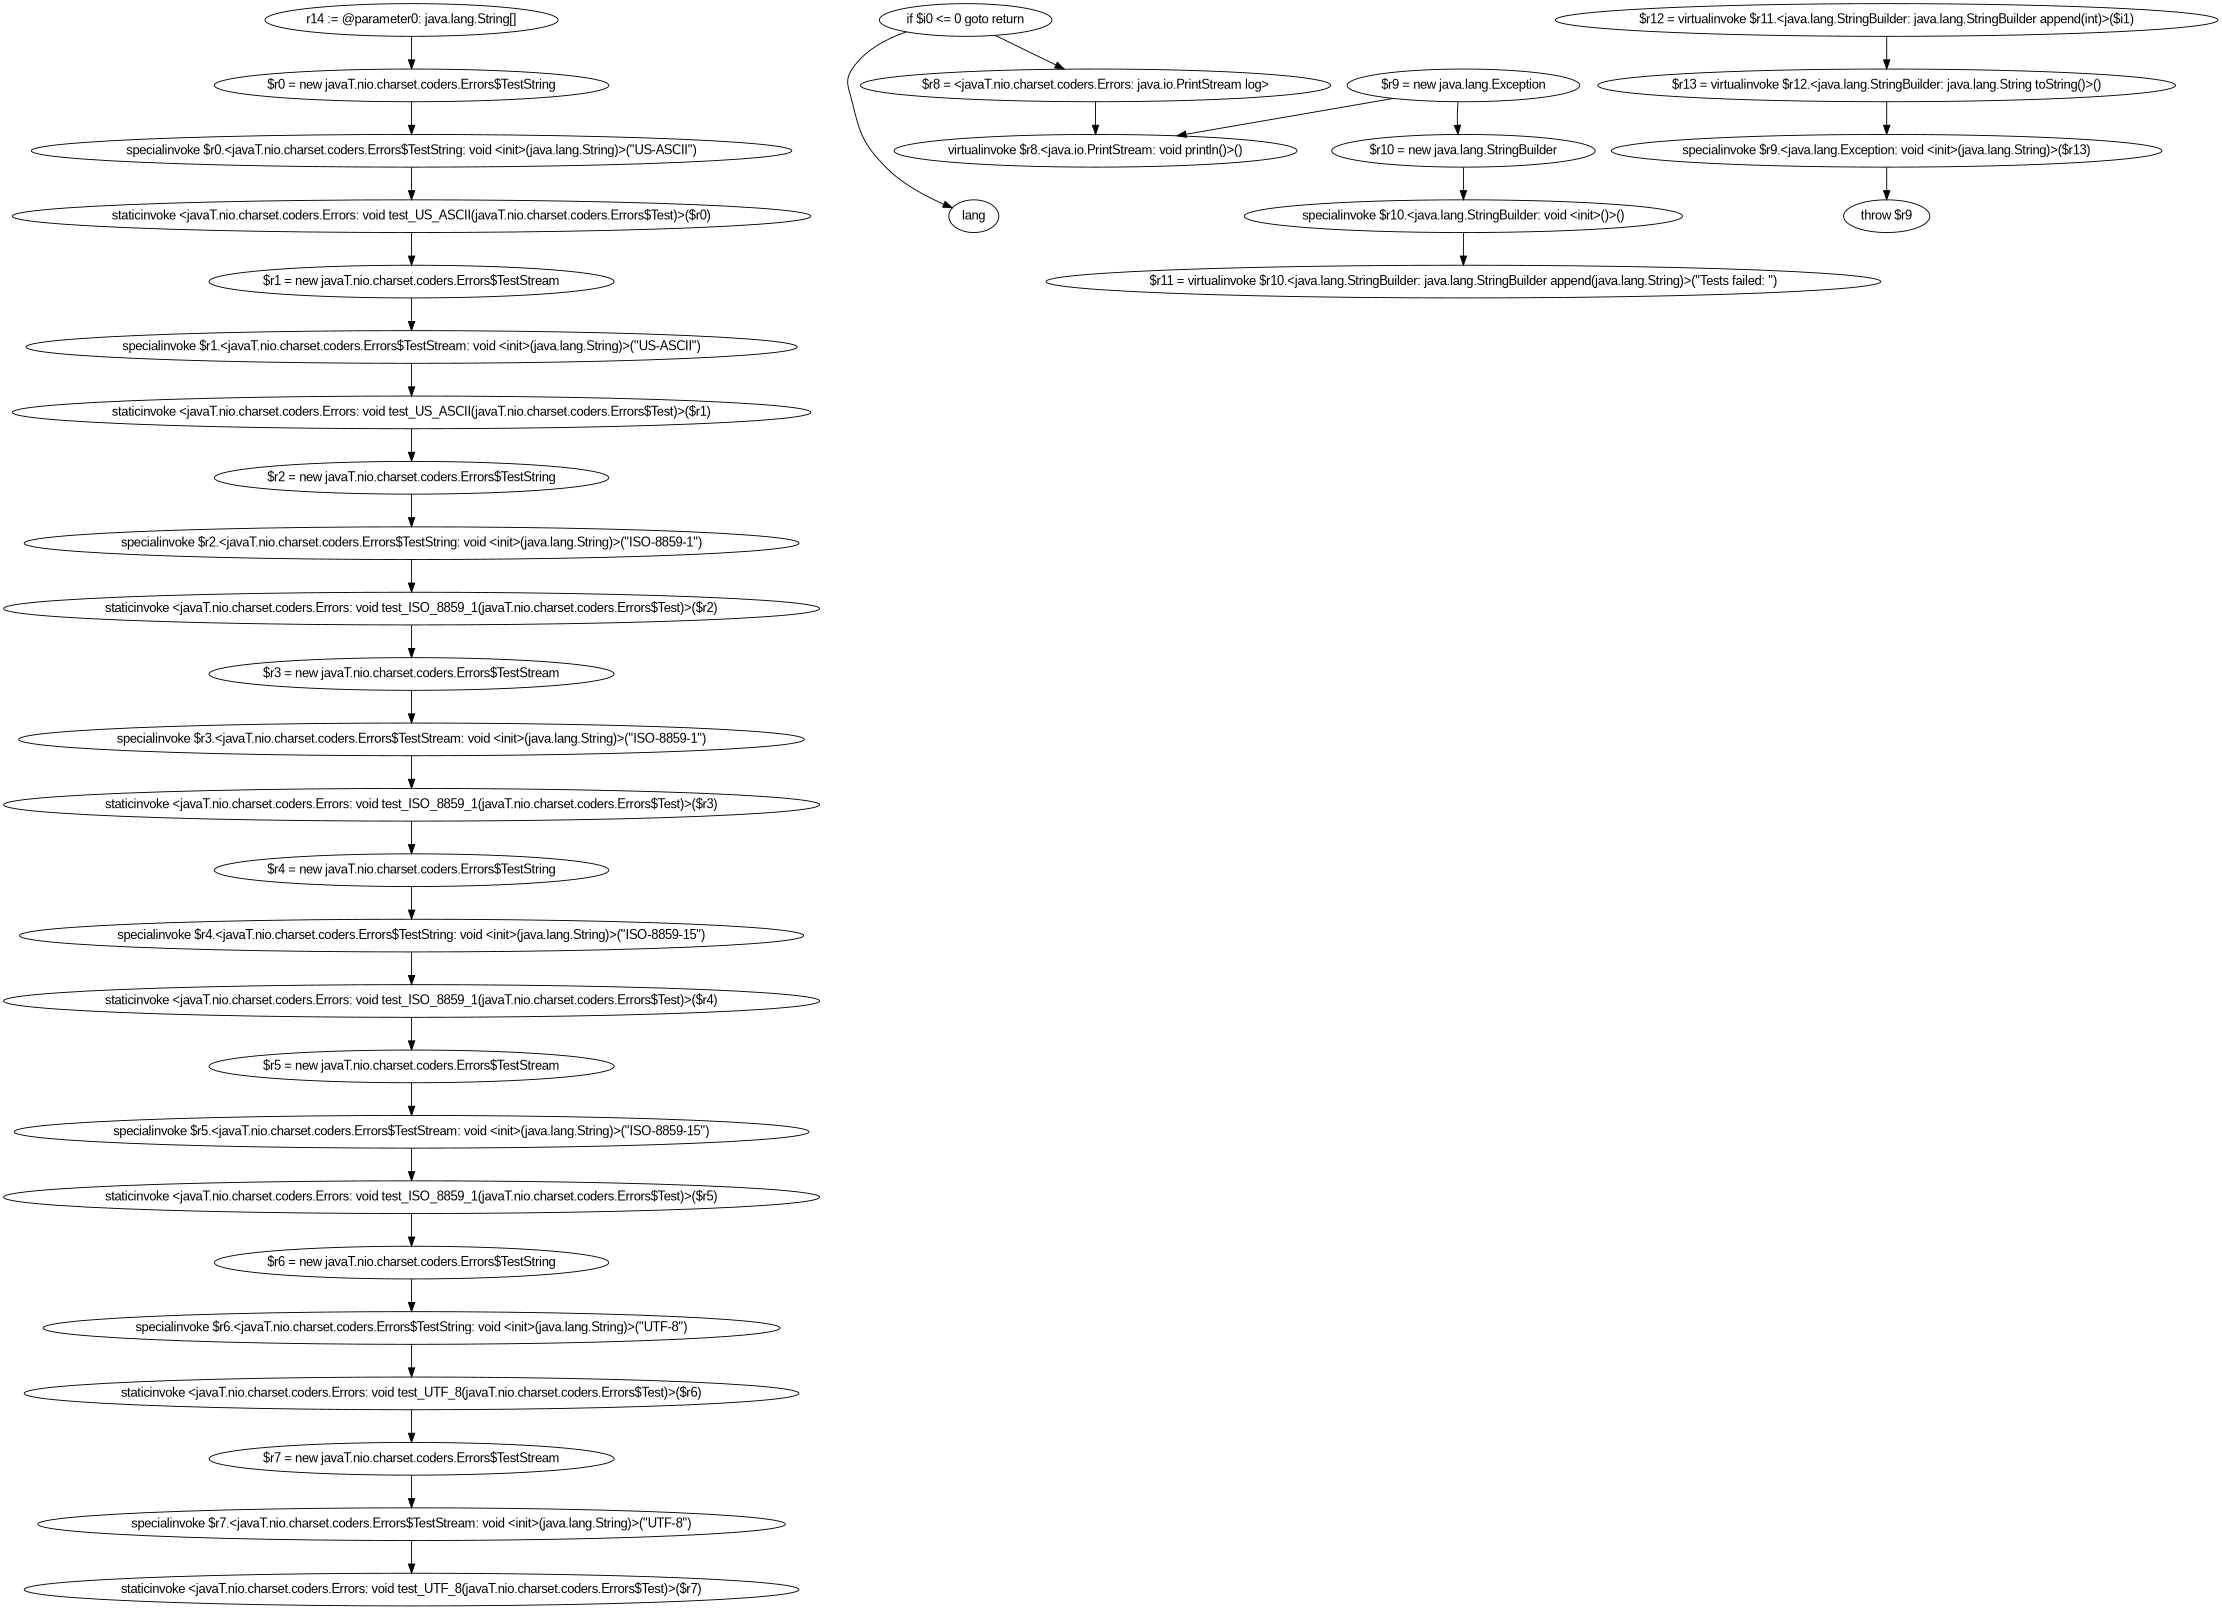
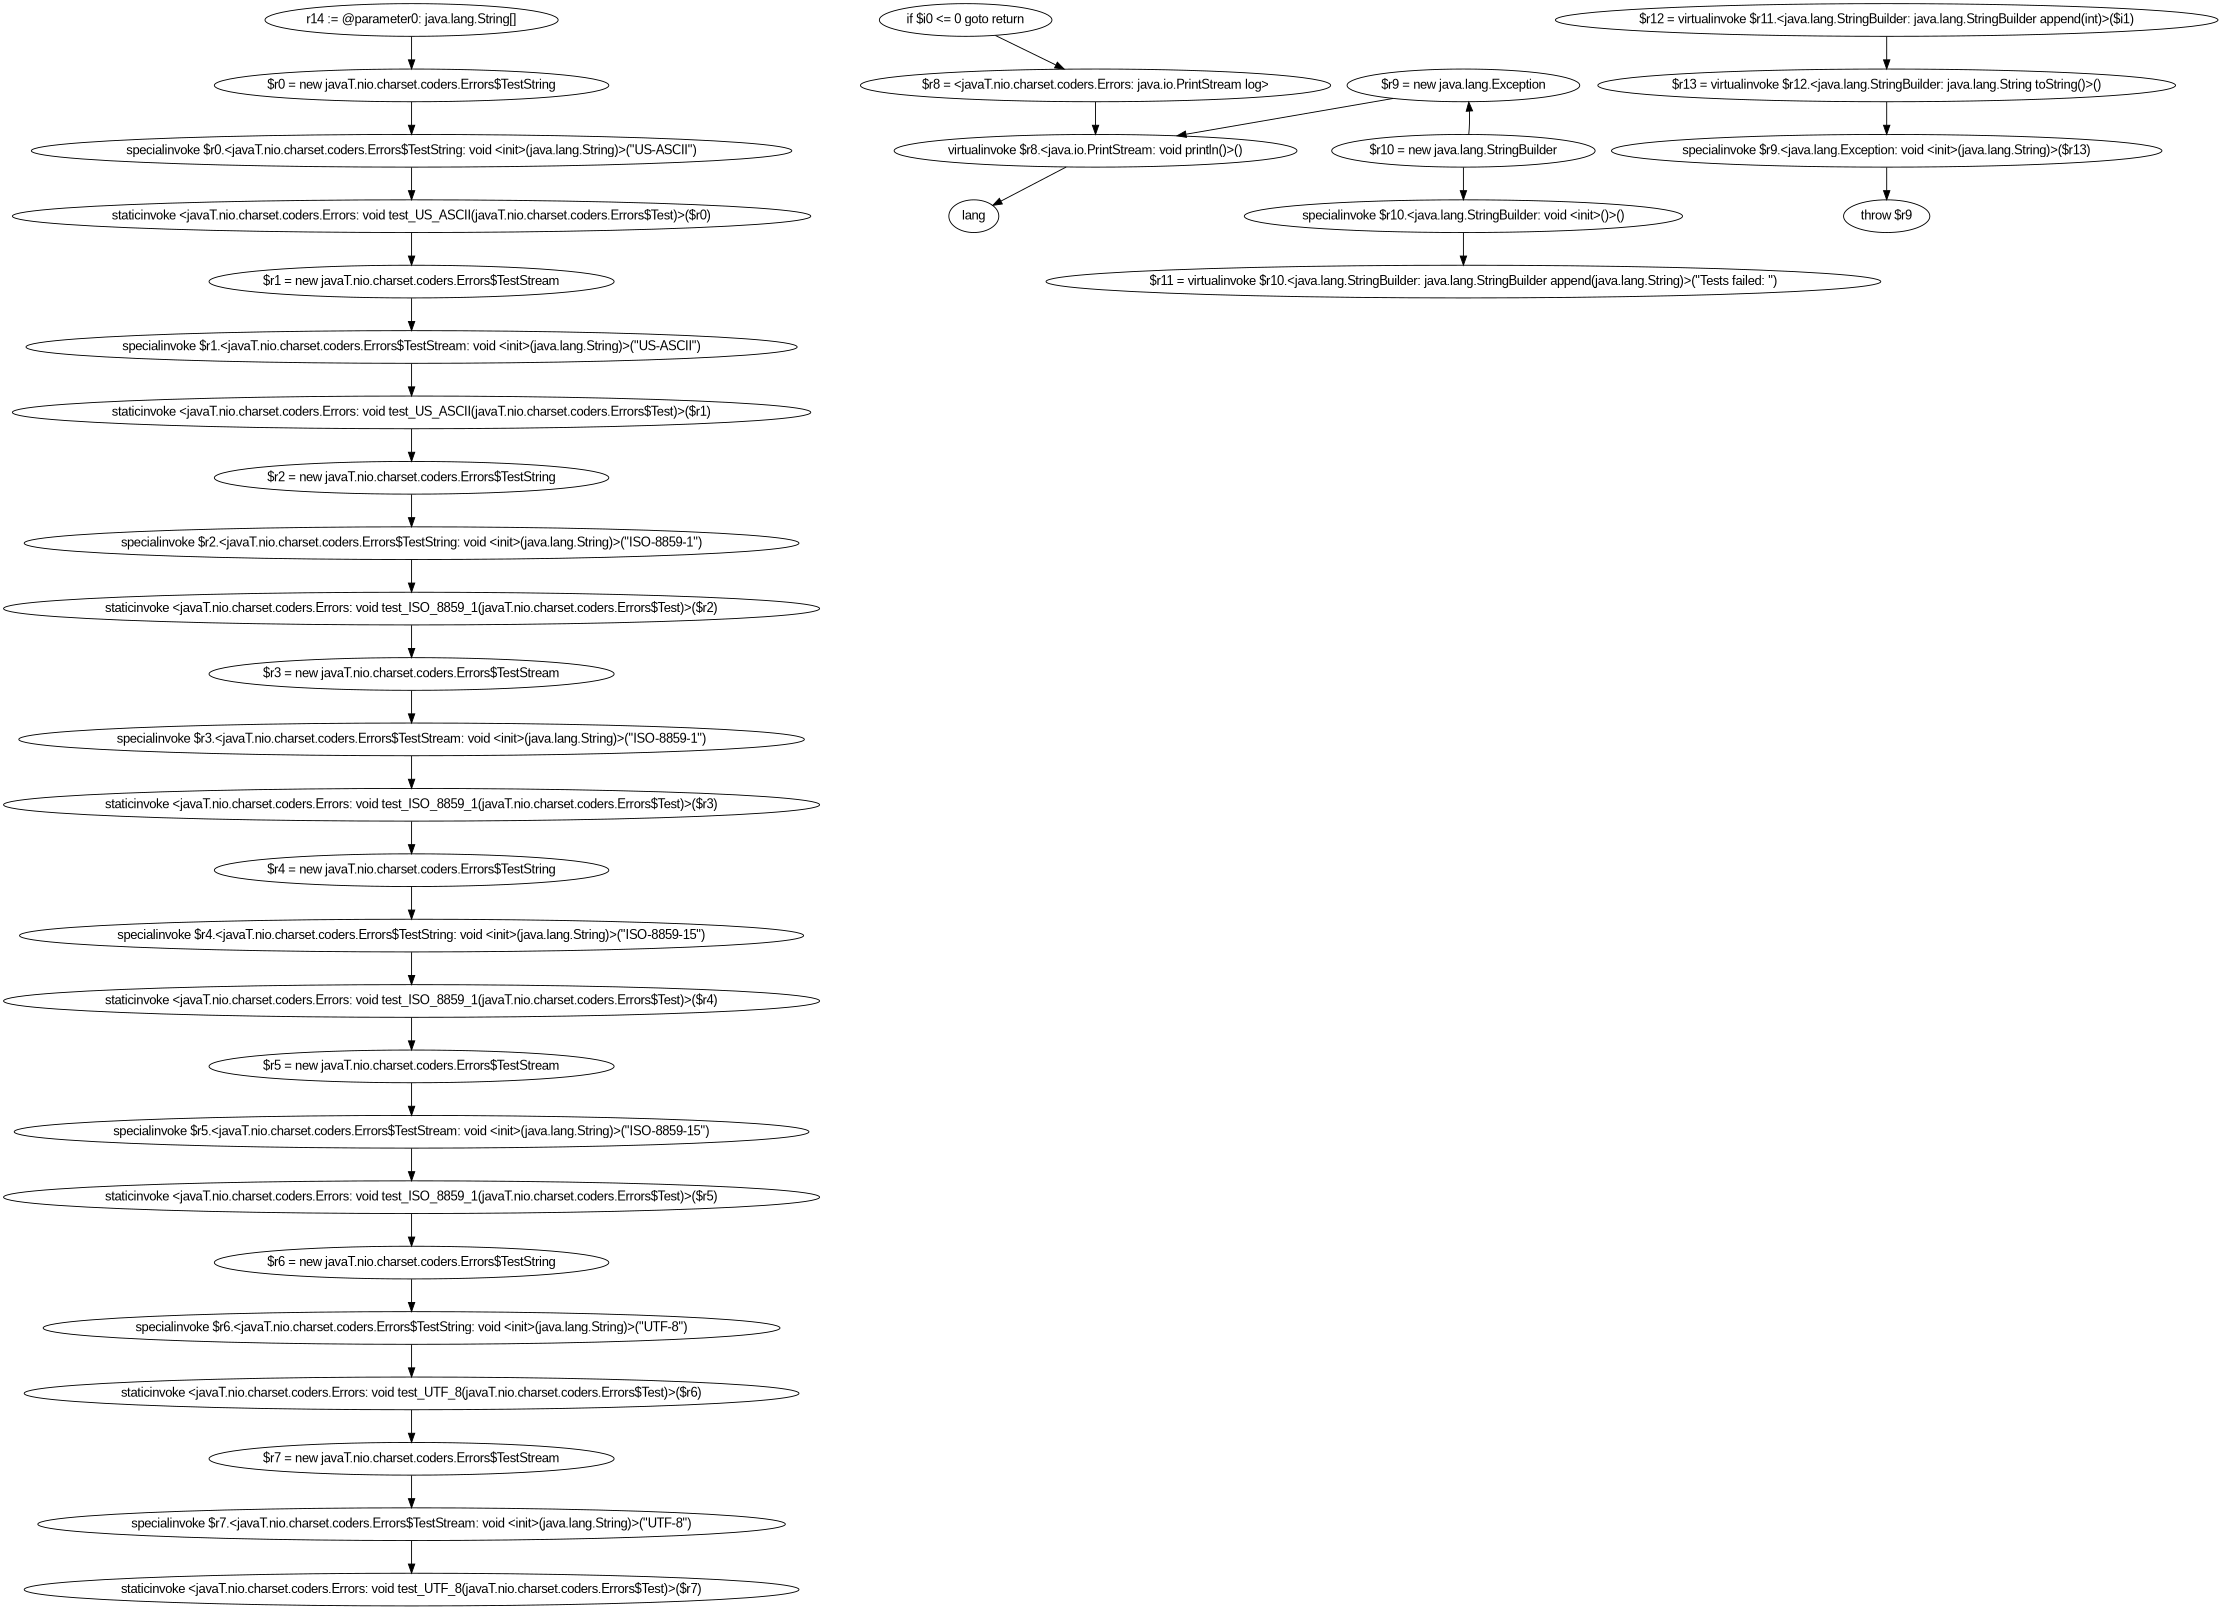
(1457, 114) -> (1469, 123)
(858, 123) -> (1034, 184)
